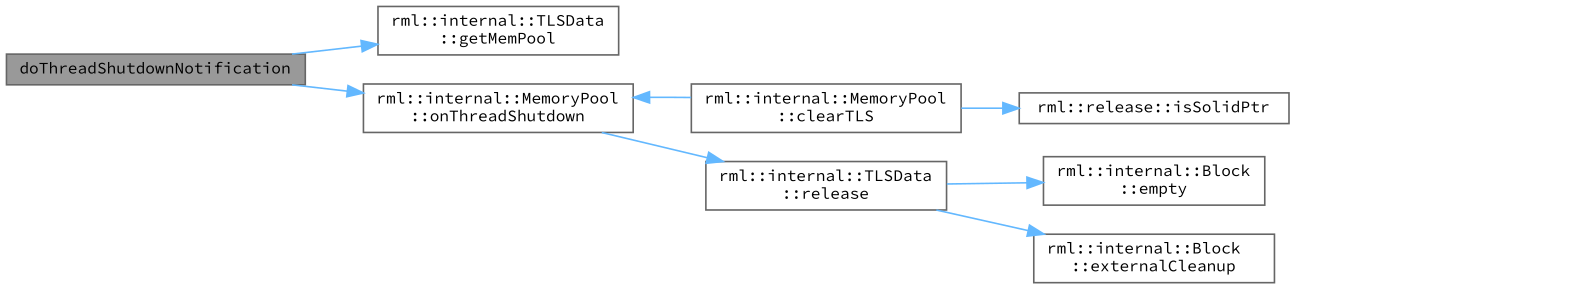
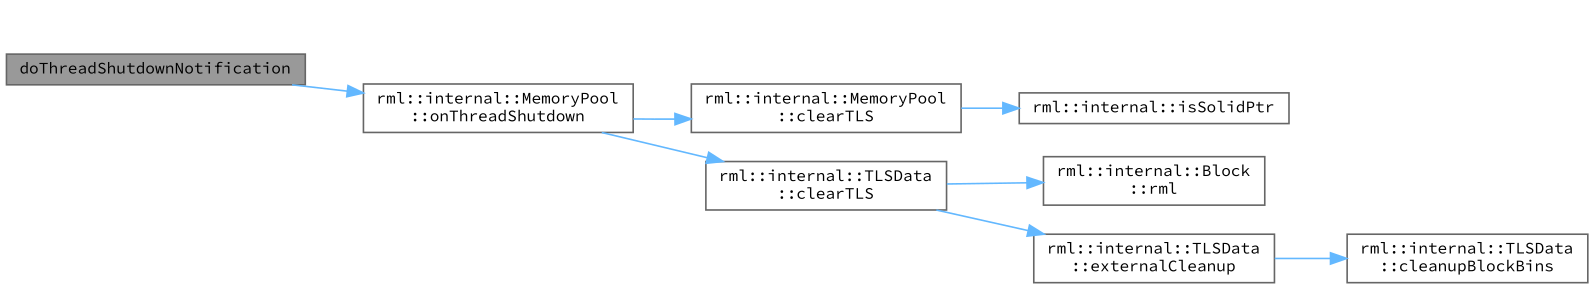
(498, 31) -> none
(670, 97) -> (654, 119)
(1154, 108) -> (1154, 108)
(1154, 181) -> (1154, 181)
(826, 186) -> (826, 186)
(1154, 258) -> (1154, 258)
none -> (1467, 258)
